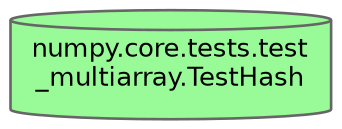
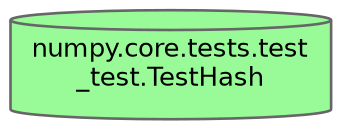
(171, 65) -> (171, 65)
